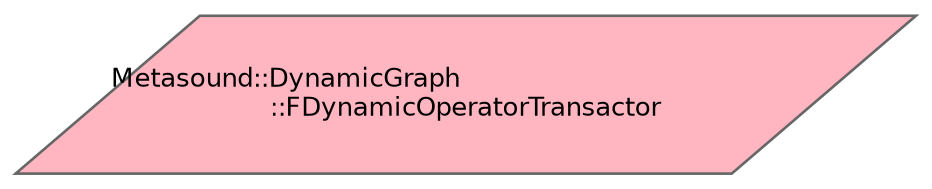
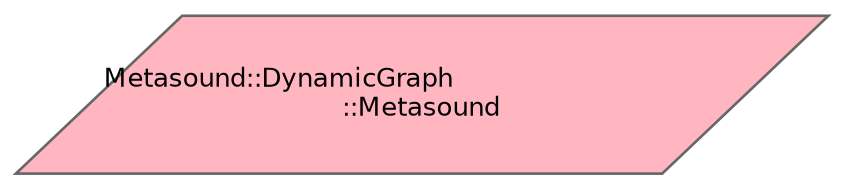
(466, 95) -> (422, 95)
